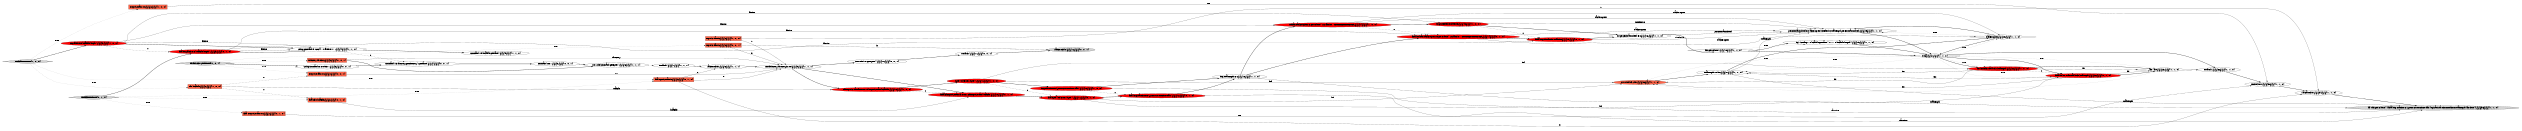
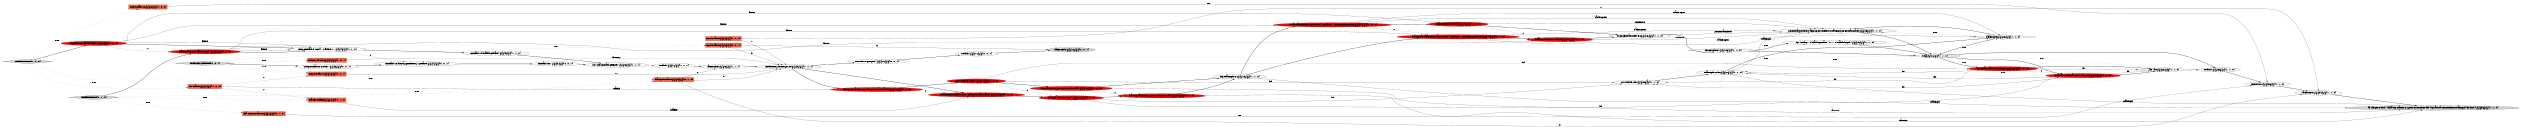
(469, 71) -> (564, 59)
(1640, 82) -> (1640, 82)
